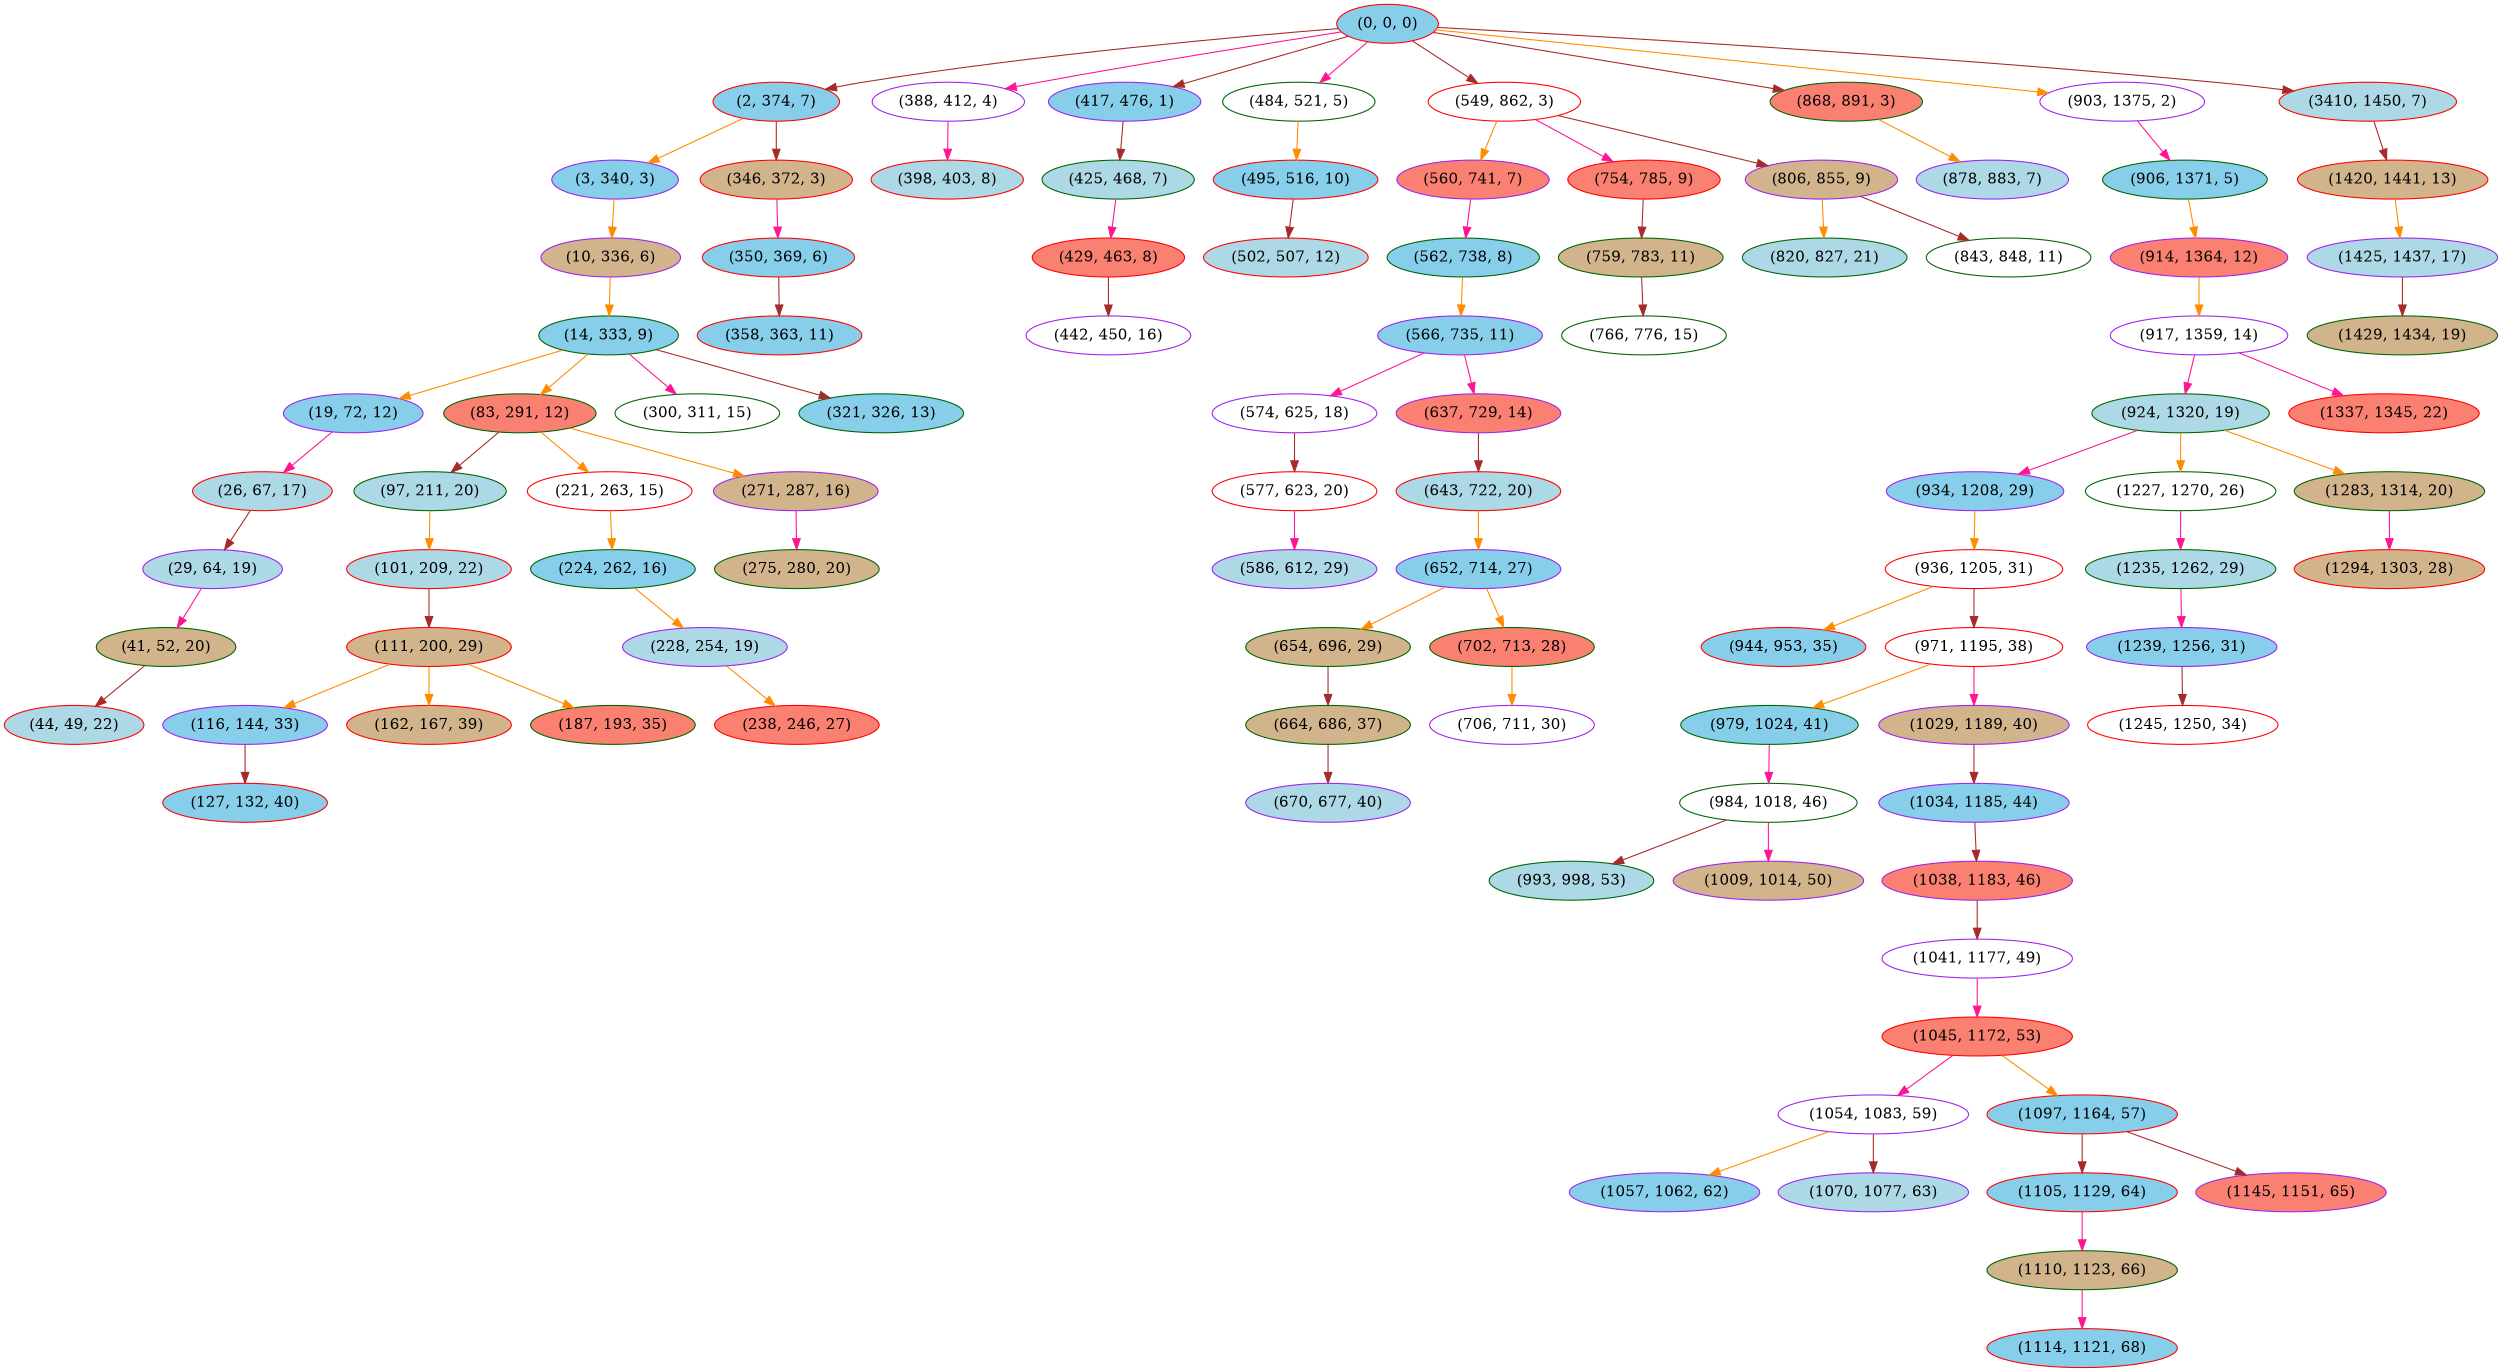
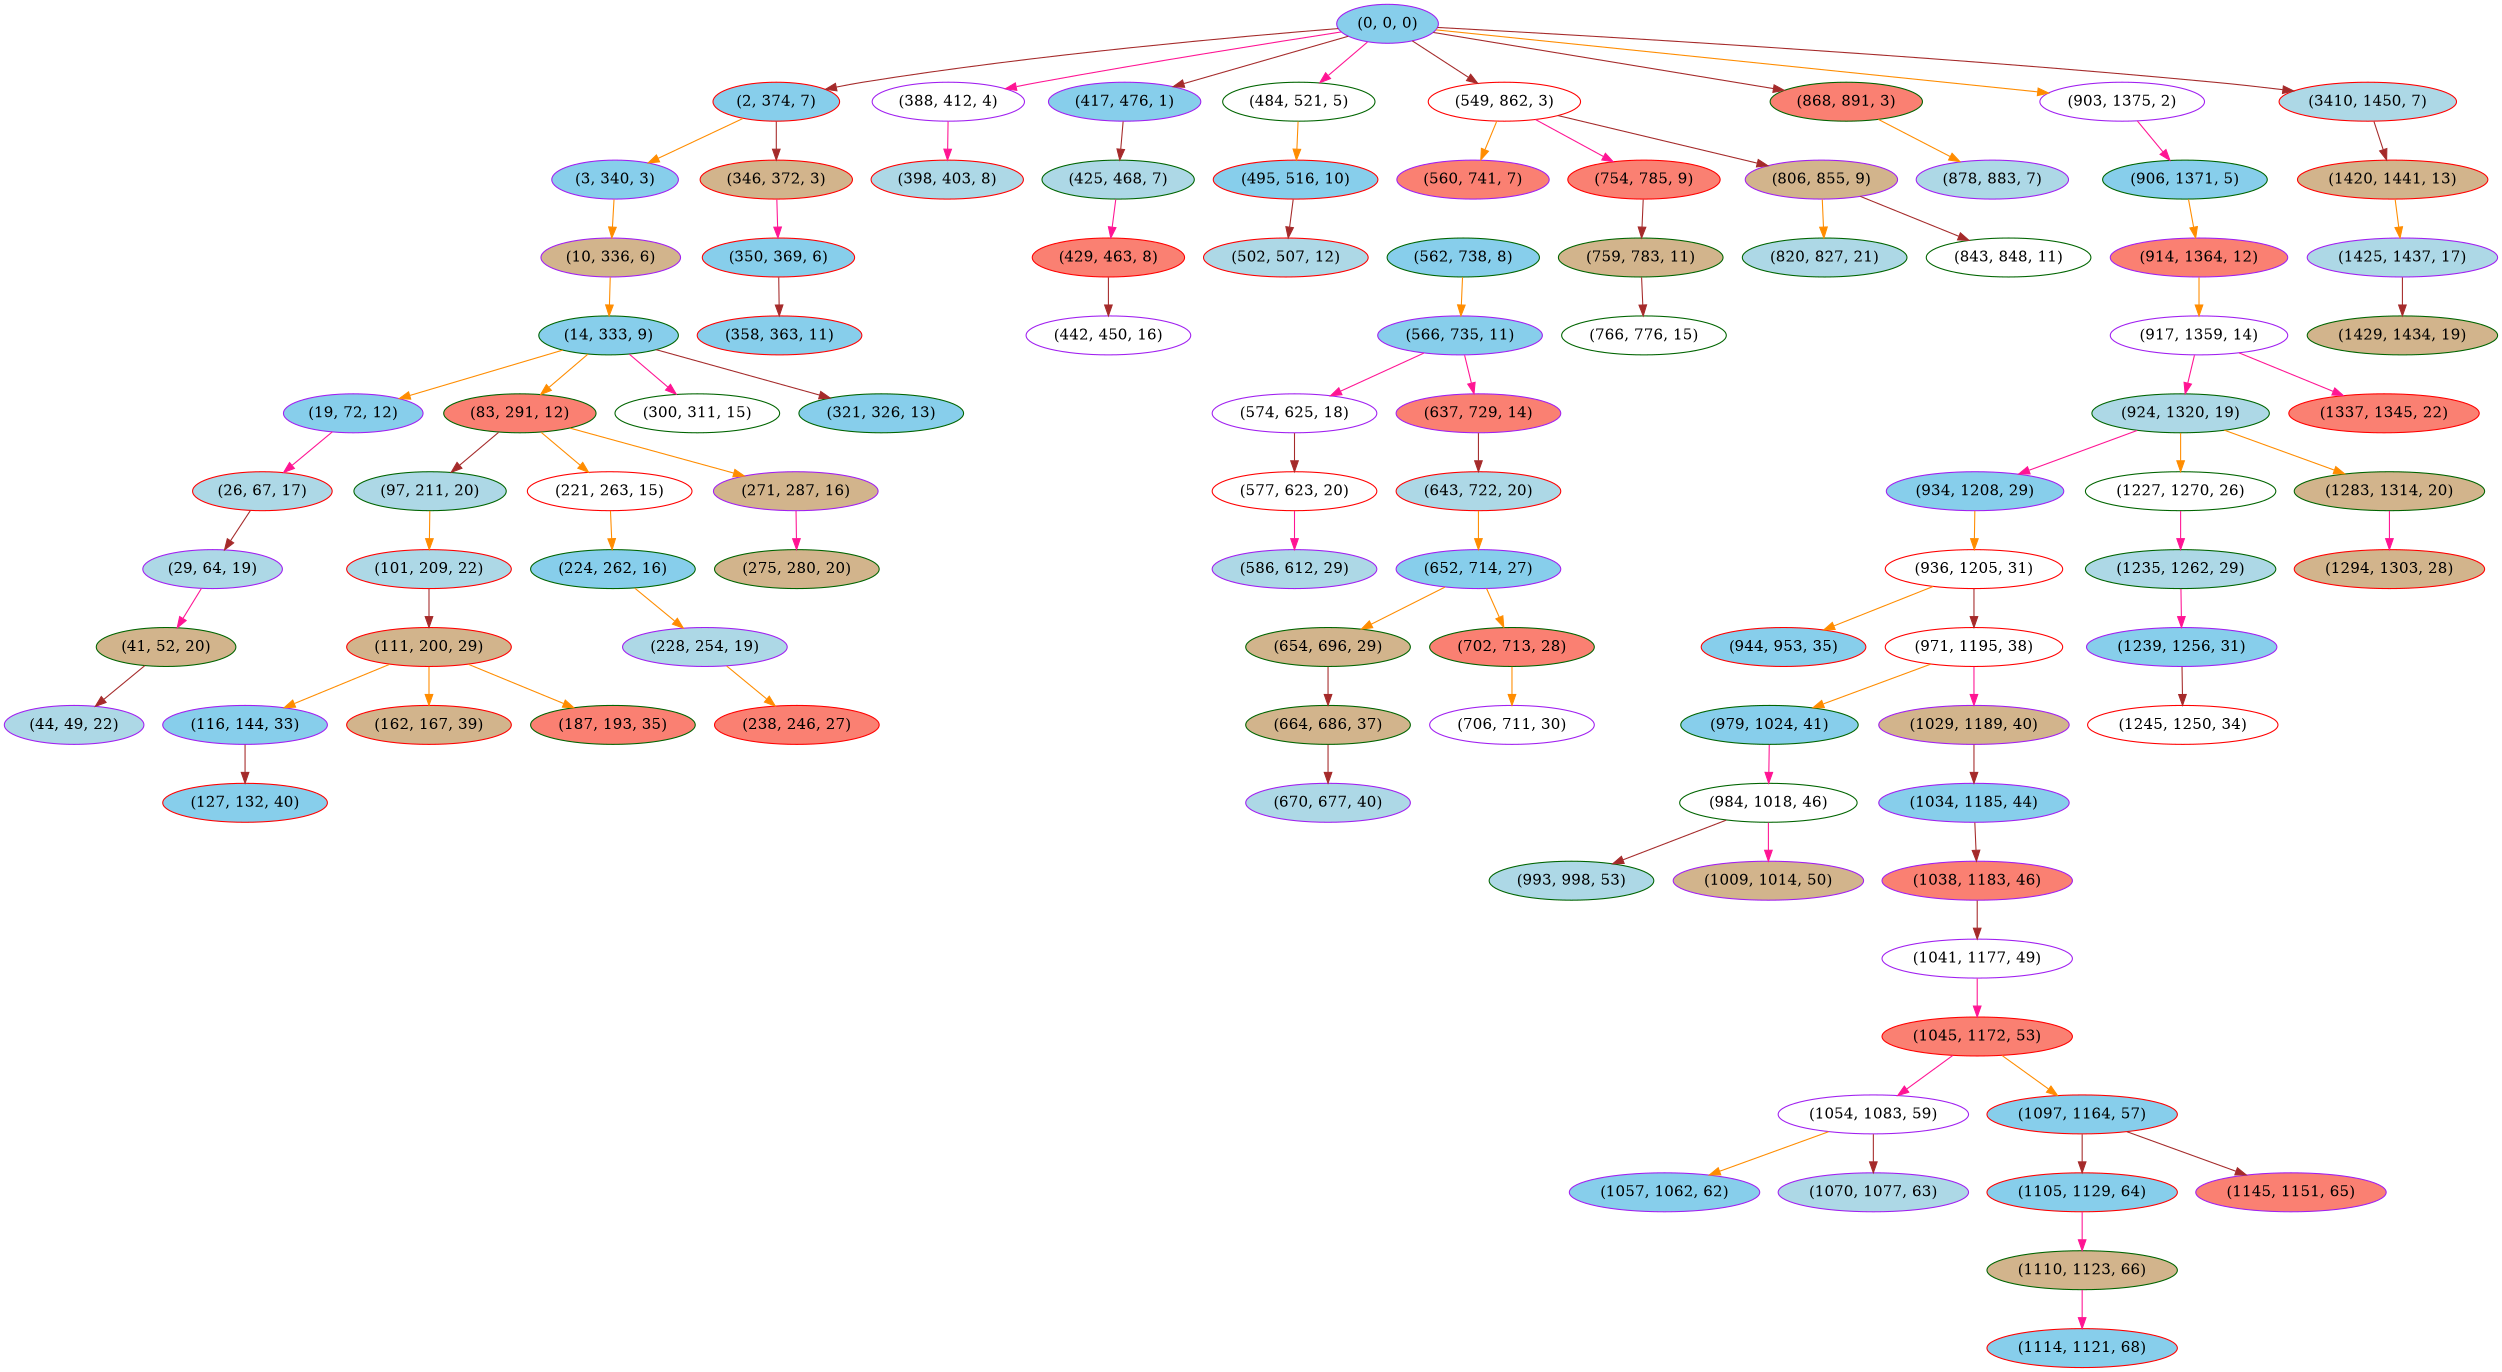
(1388, 24) -> (1388, 24)
(1469, 213) -> none
(74, 725) -> (74, 725)
